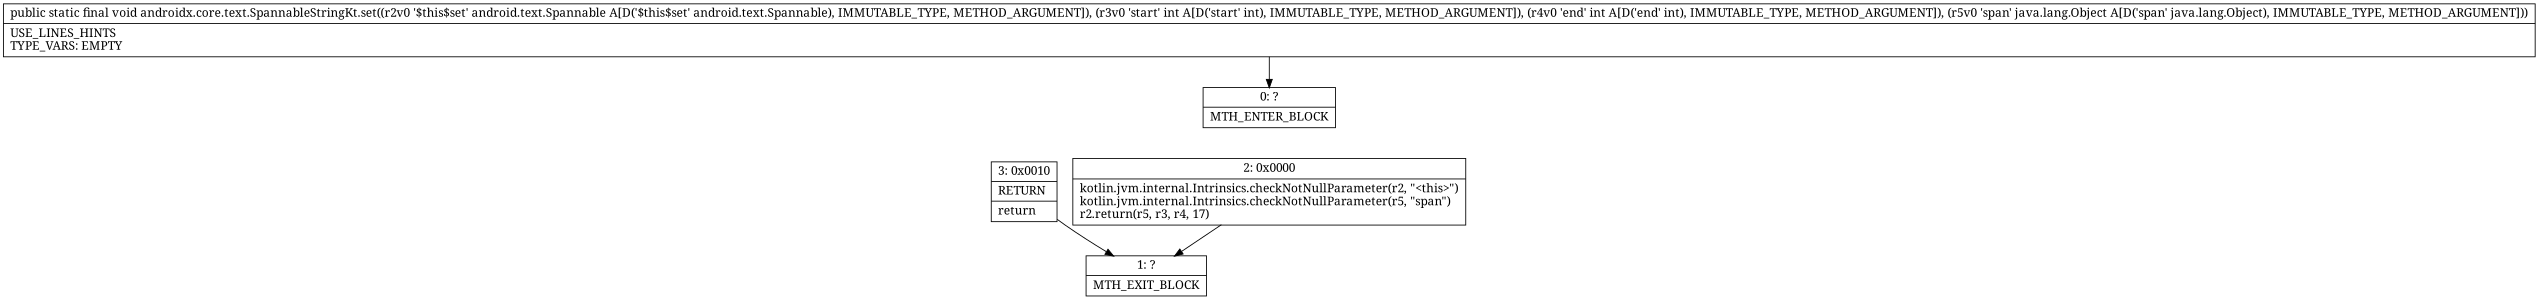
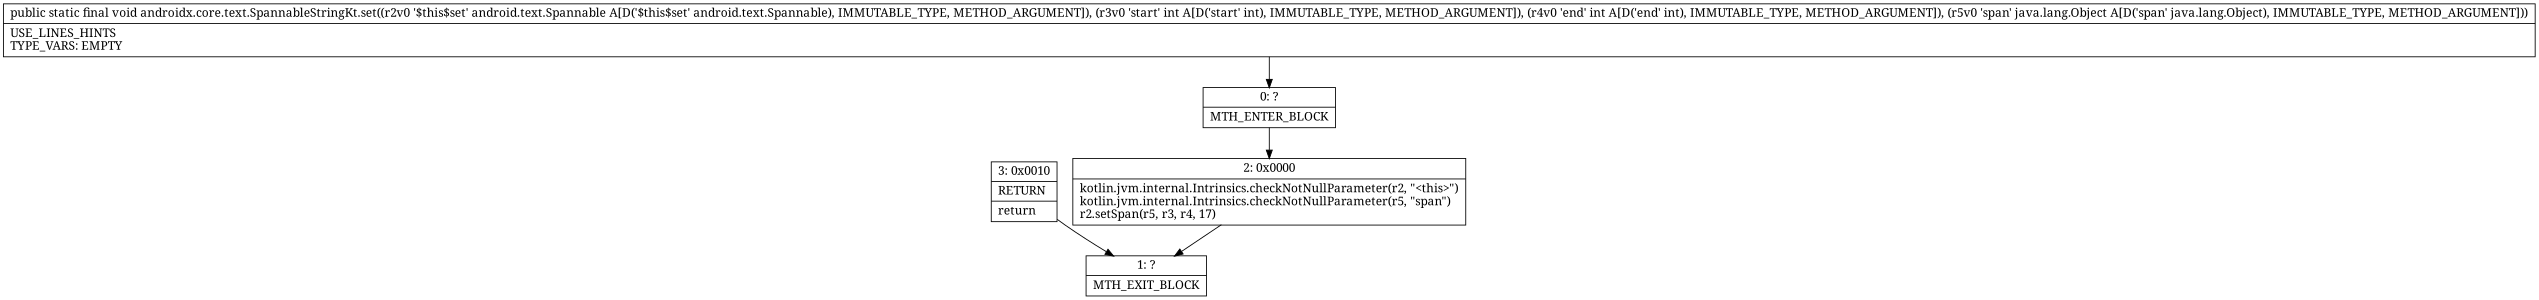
none -> (1269, 139)
(1145, 214) -> (1148, 214)
